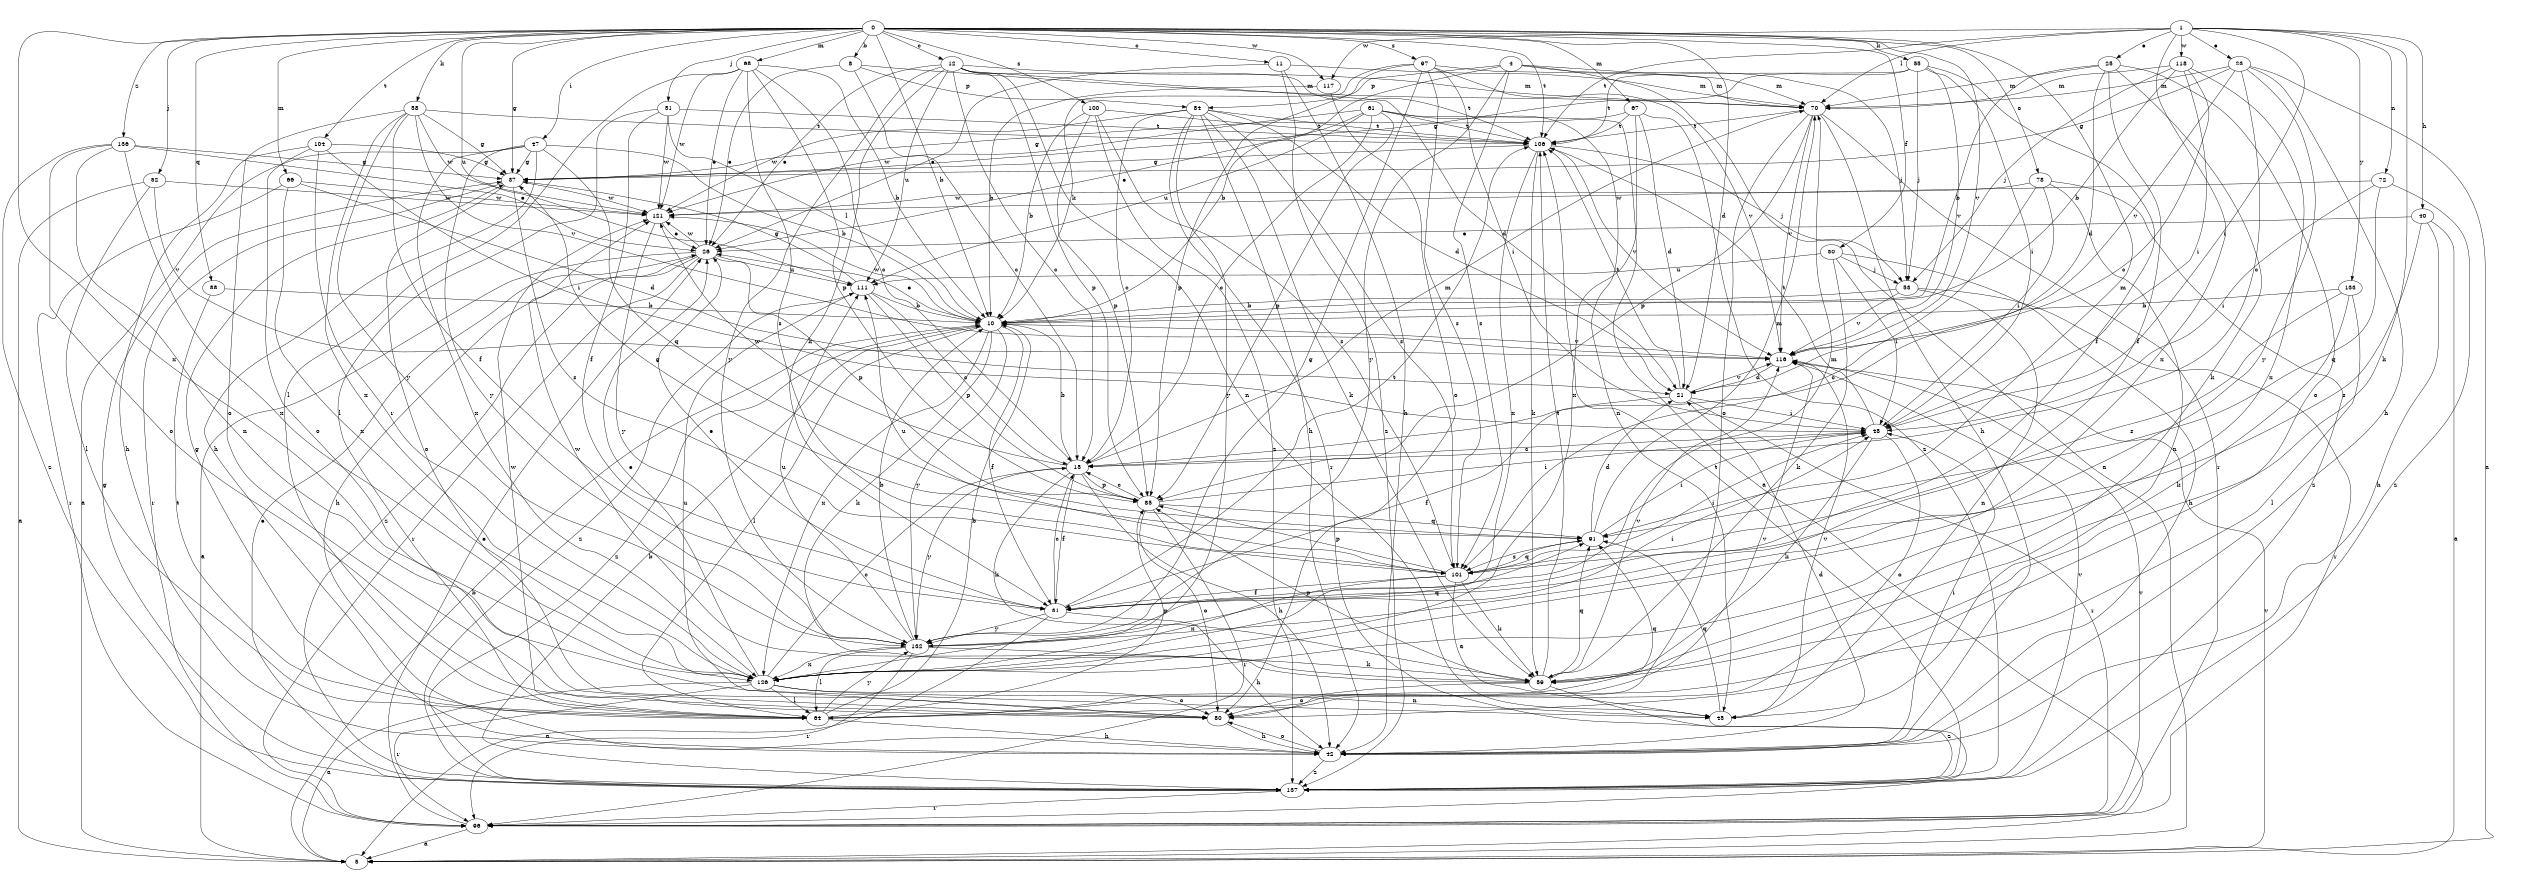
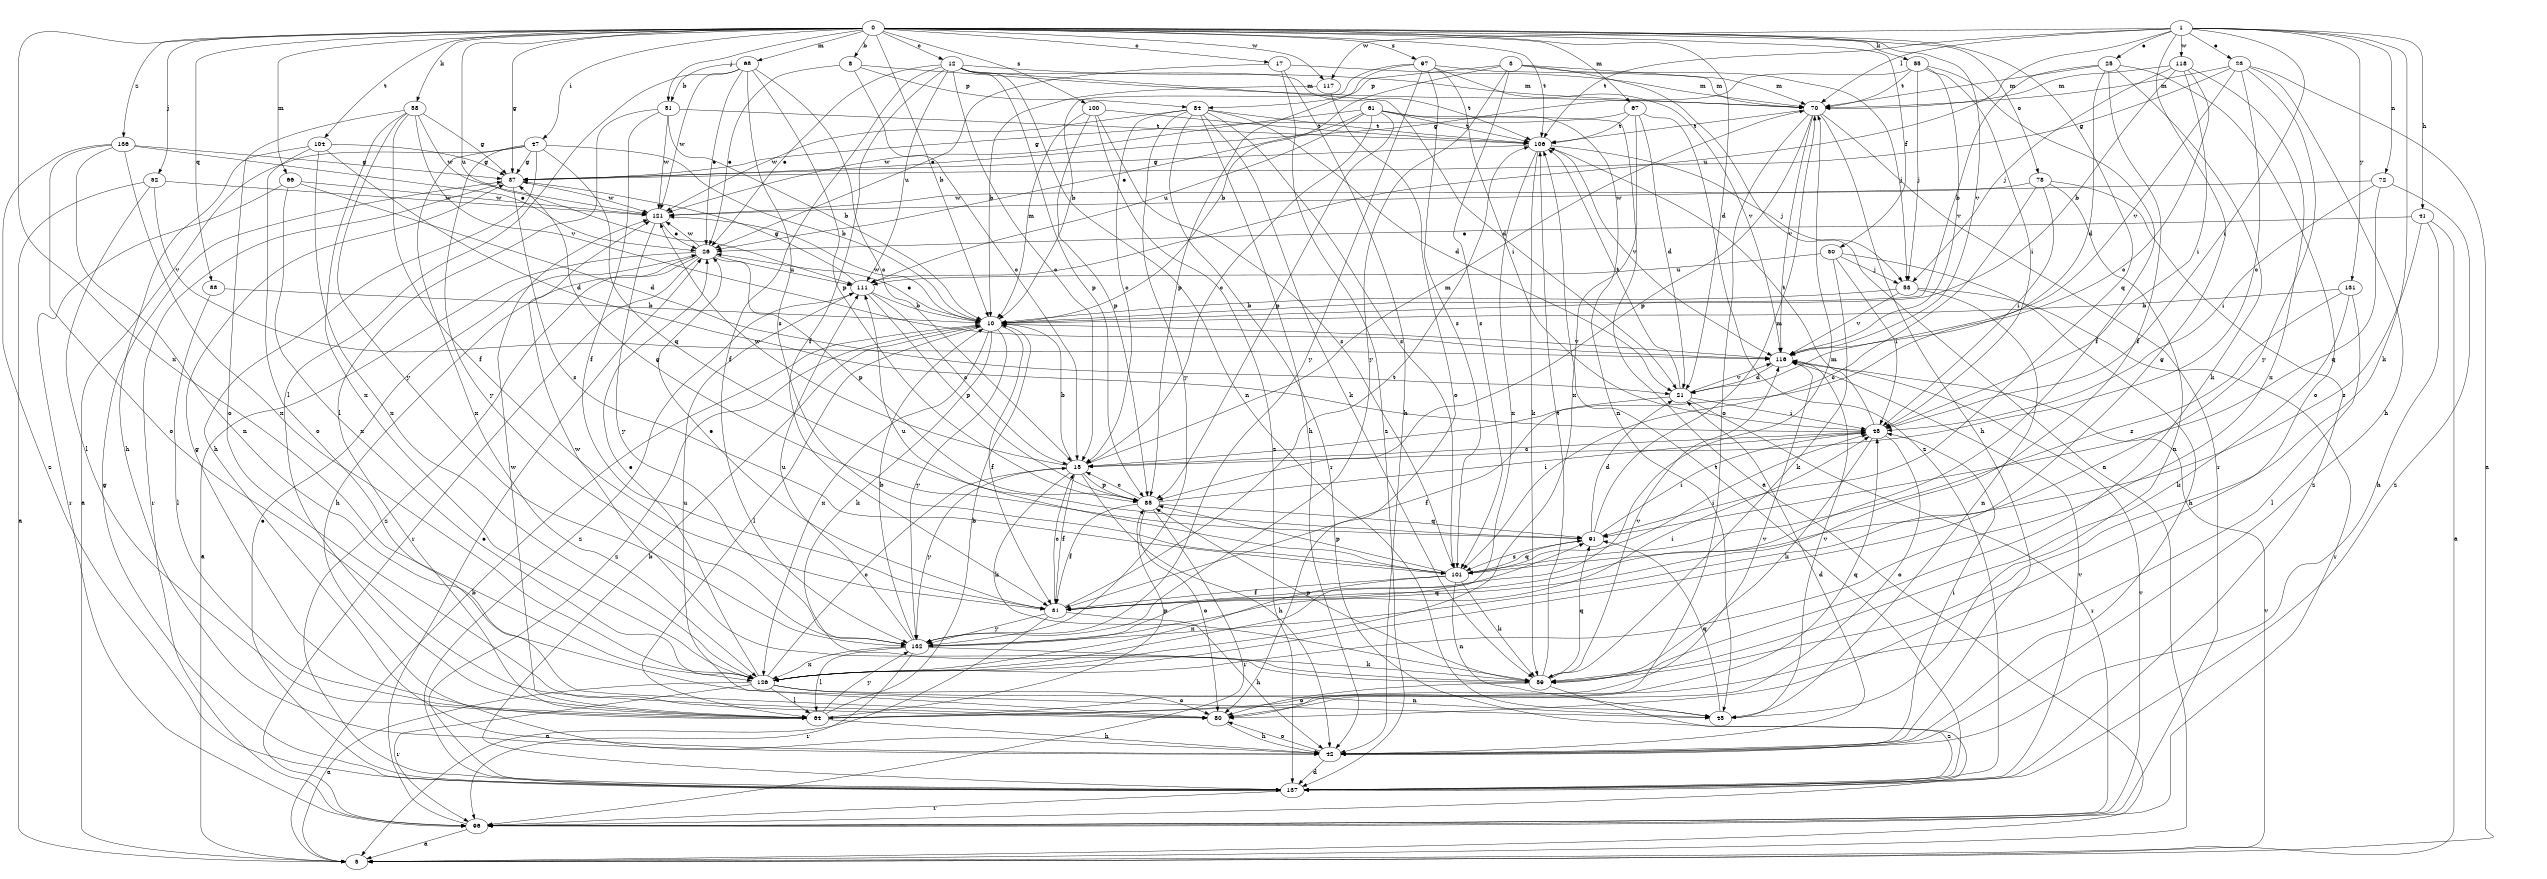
(1280, 64) -> (1280, 64)
(1511, 64) -> (1511, 64)
(1625, 78) -> (1874, 96)
(1002, 135) -> none
(875, 152) -> (698, 70)
none -> (1530, 176)
(1074, 198) -> (1074, 198)
(846, 216) -> (846, 216)
(1031, 216) -> (1031, 216)
(2423, 216) -> (2423, 216)
(579, 288) -> (579, 288)
(2123, 288) -> (2123, 288)
(2350, 288) -> (2350, 288)
(810, 342) -> (810, 342)
(730, 360) -> (730, 360)
(1311, 360) -> (1311, 360)
(2162, 360) -> (2162, 360)
(392, 414) -> (392, 414)
(178, 503) -> (178, 503)
none -> (1080, 531)
(1206, 560) -> (1186, 446)
(1461, 647) -> (1461, 647)
(587, 682) -> none
(1114, 699) -> (1666, 685)
(1315, 772) -> (1315, 772)
